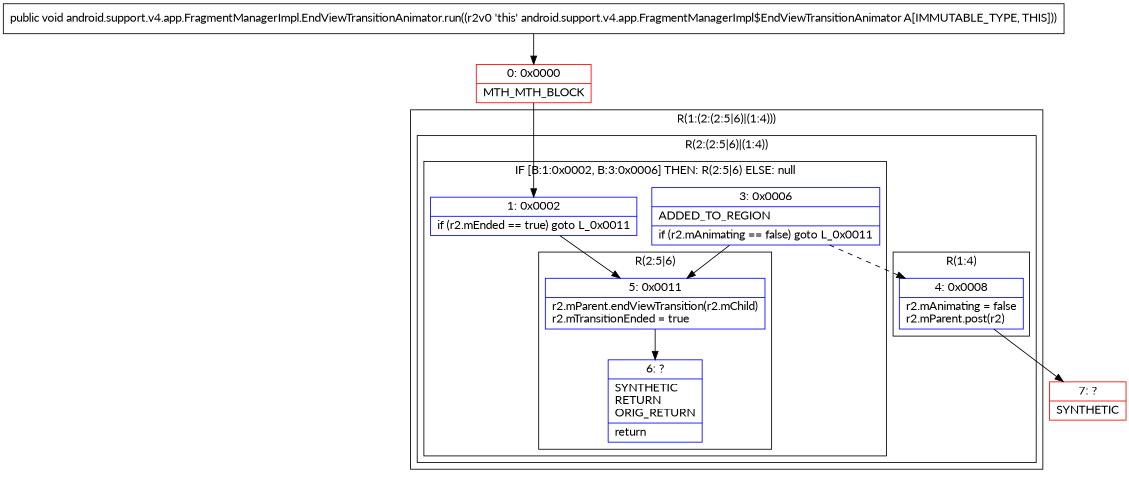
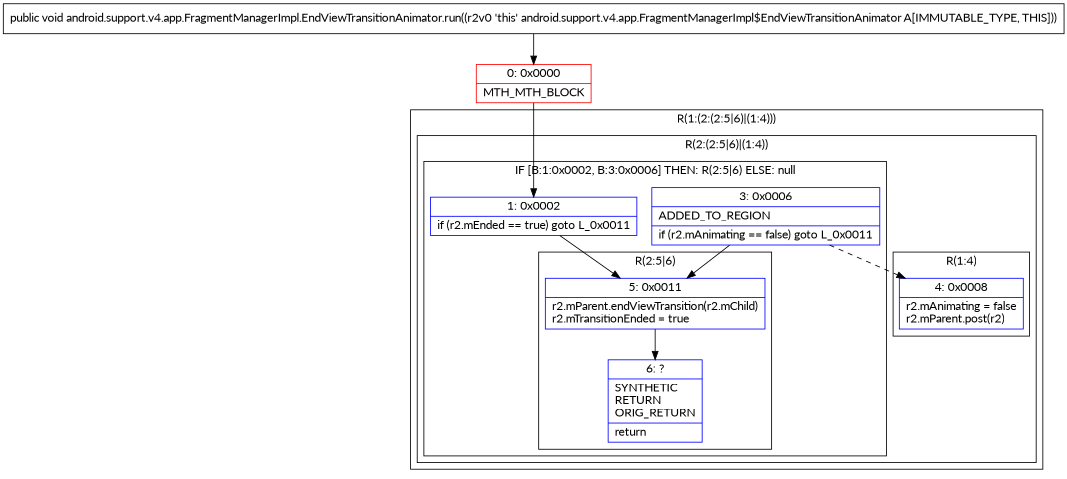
(1088, 401) -> none
